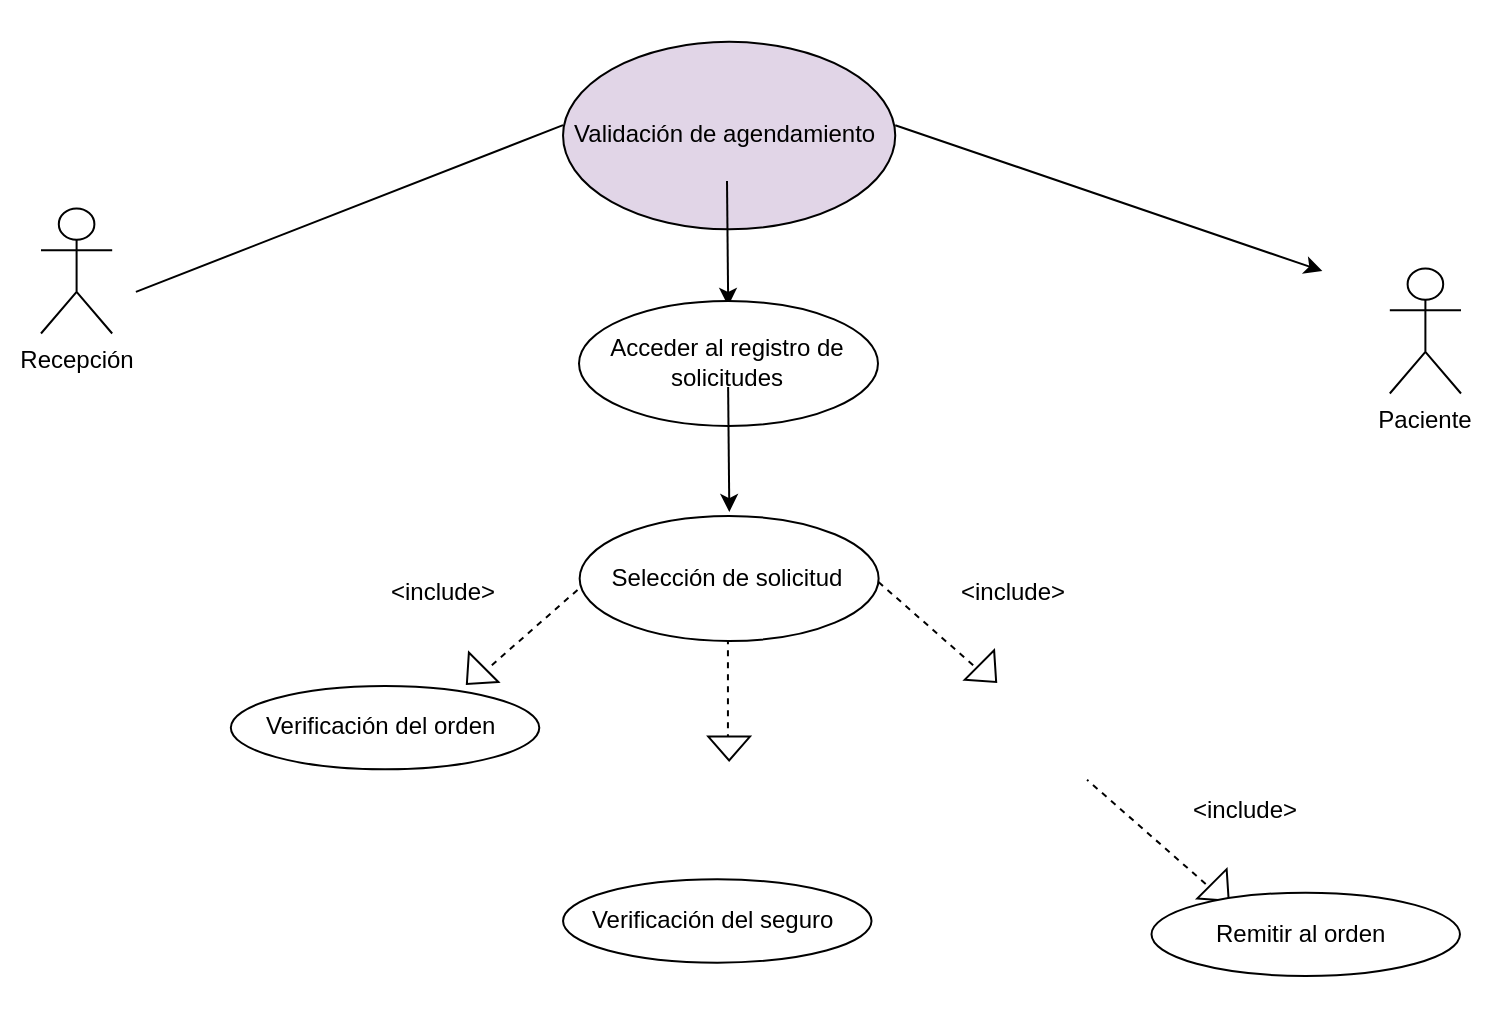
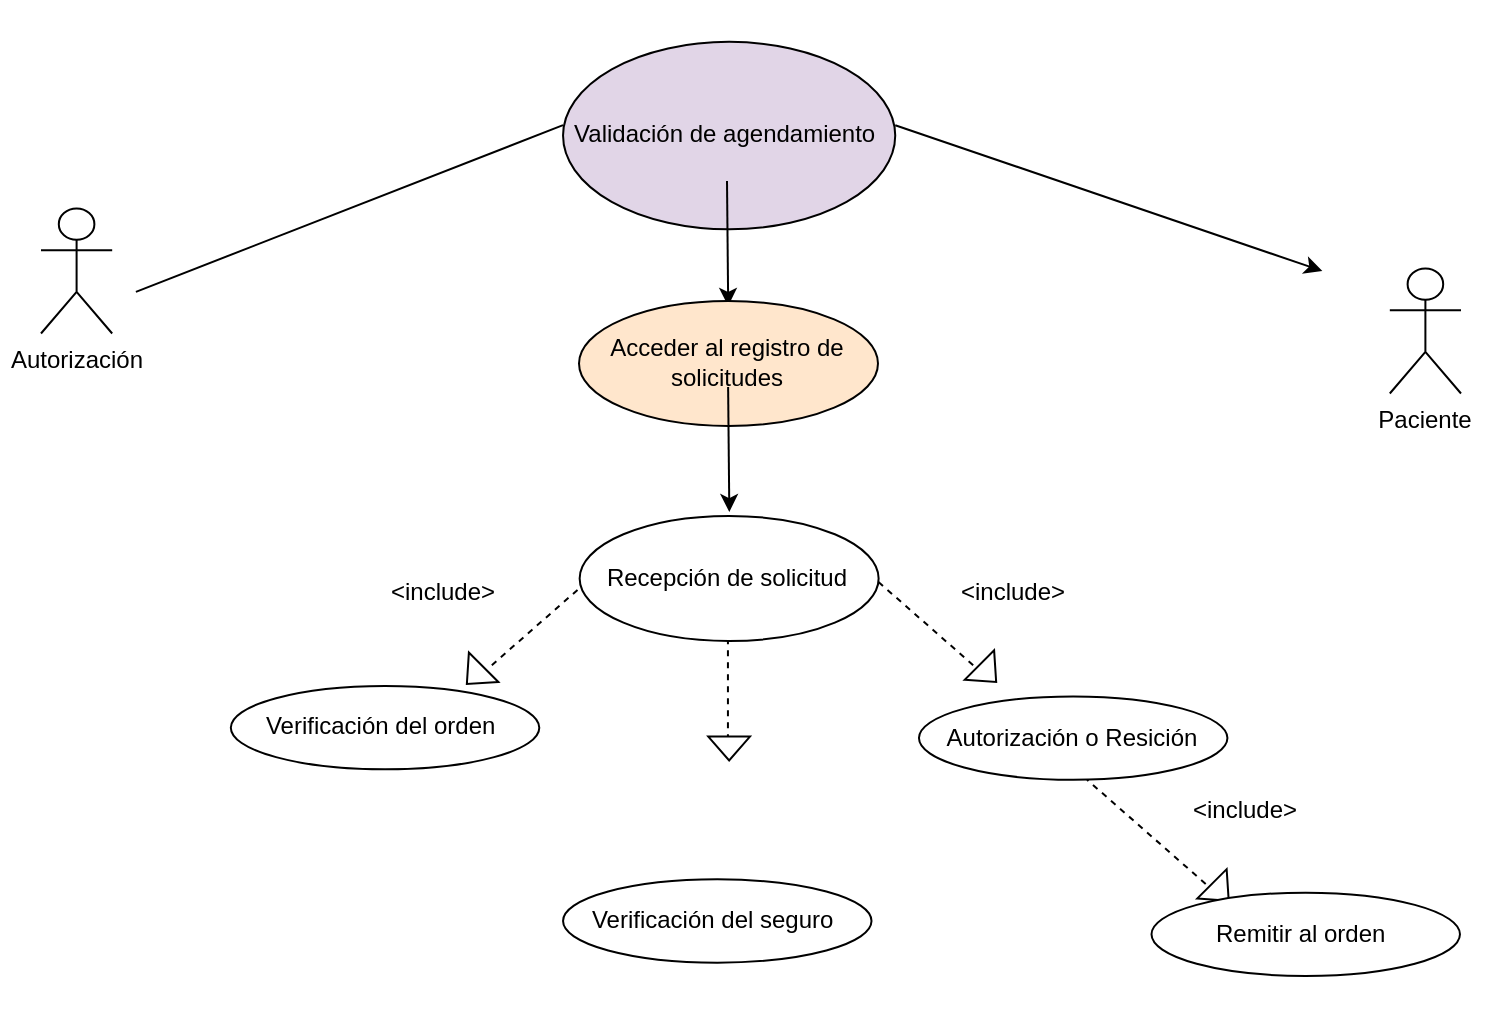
(78, 361) -> (78, 361)
(728, 364) -> (728, 364)
(728, 579) -> (728, 579)
none -> (1073, 738)
